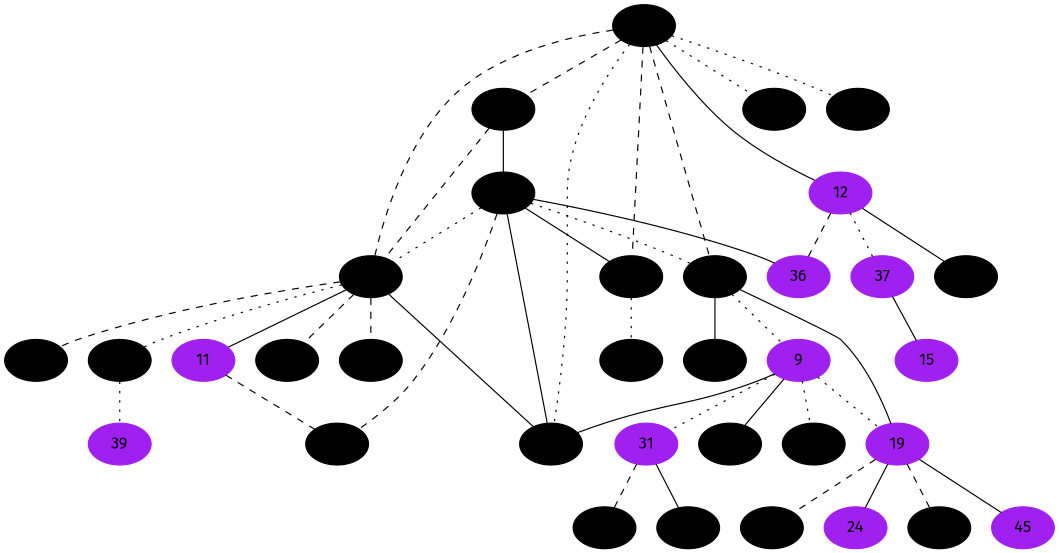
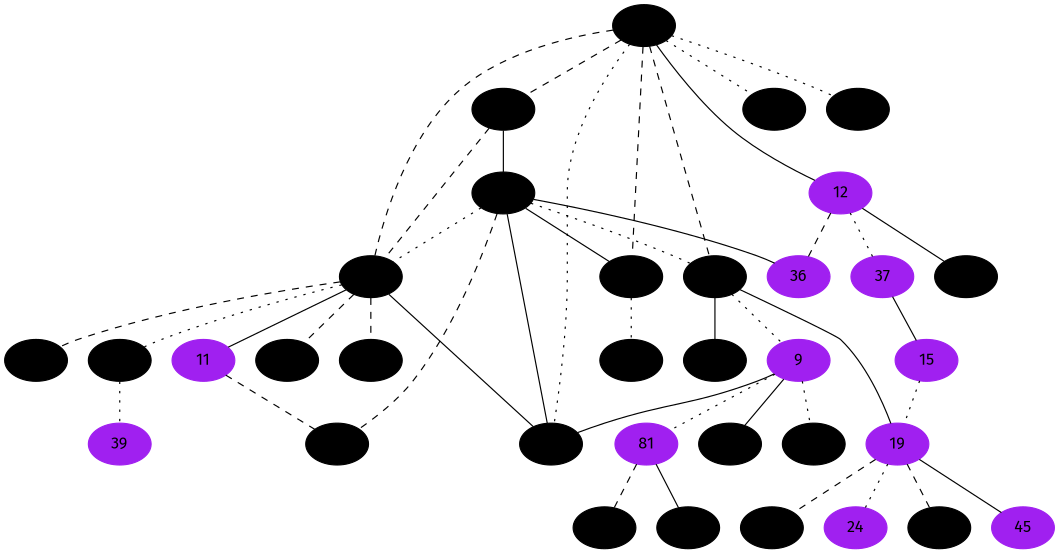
(848, 402) -> (912, 402)
(646, 444) -> (646, 444)
(876, 486) -> (876, 486)
